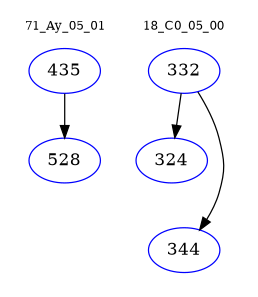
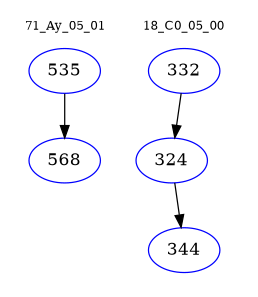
(65, 71) -> (65, 71)
(223, 155) -> (177, 199)
(65, 161) -> (65, 161)
